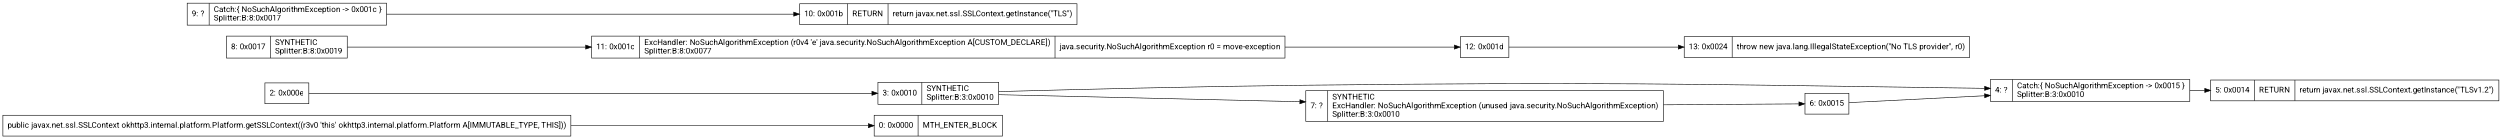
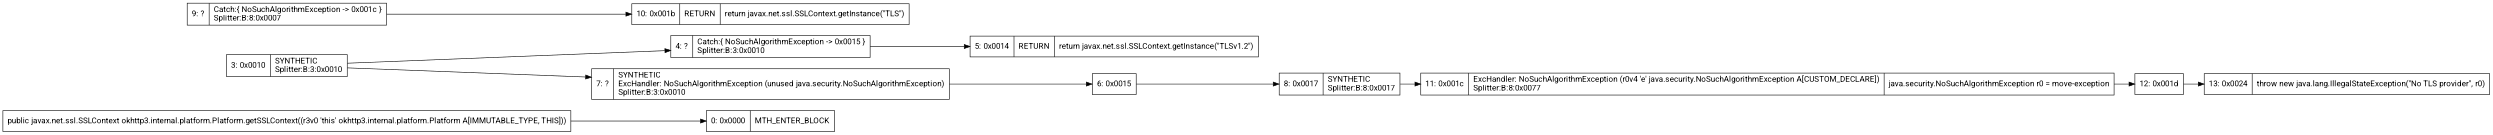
(248, 18) -> (248, 18)
(309, 51) -> (1362, 88)
(287, 93) -> none
(1917, 99) -> (1205, 84)
